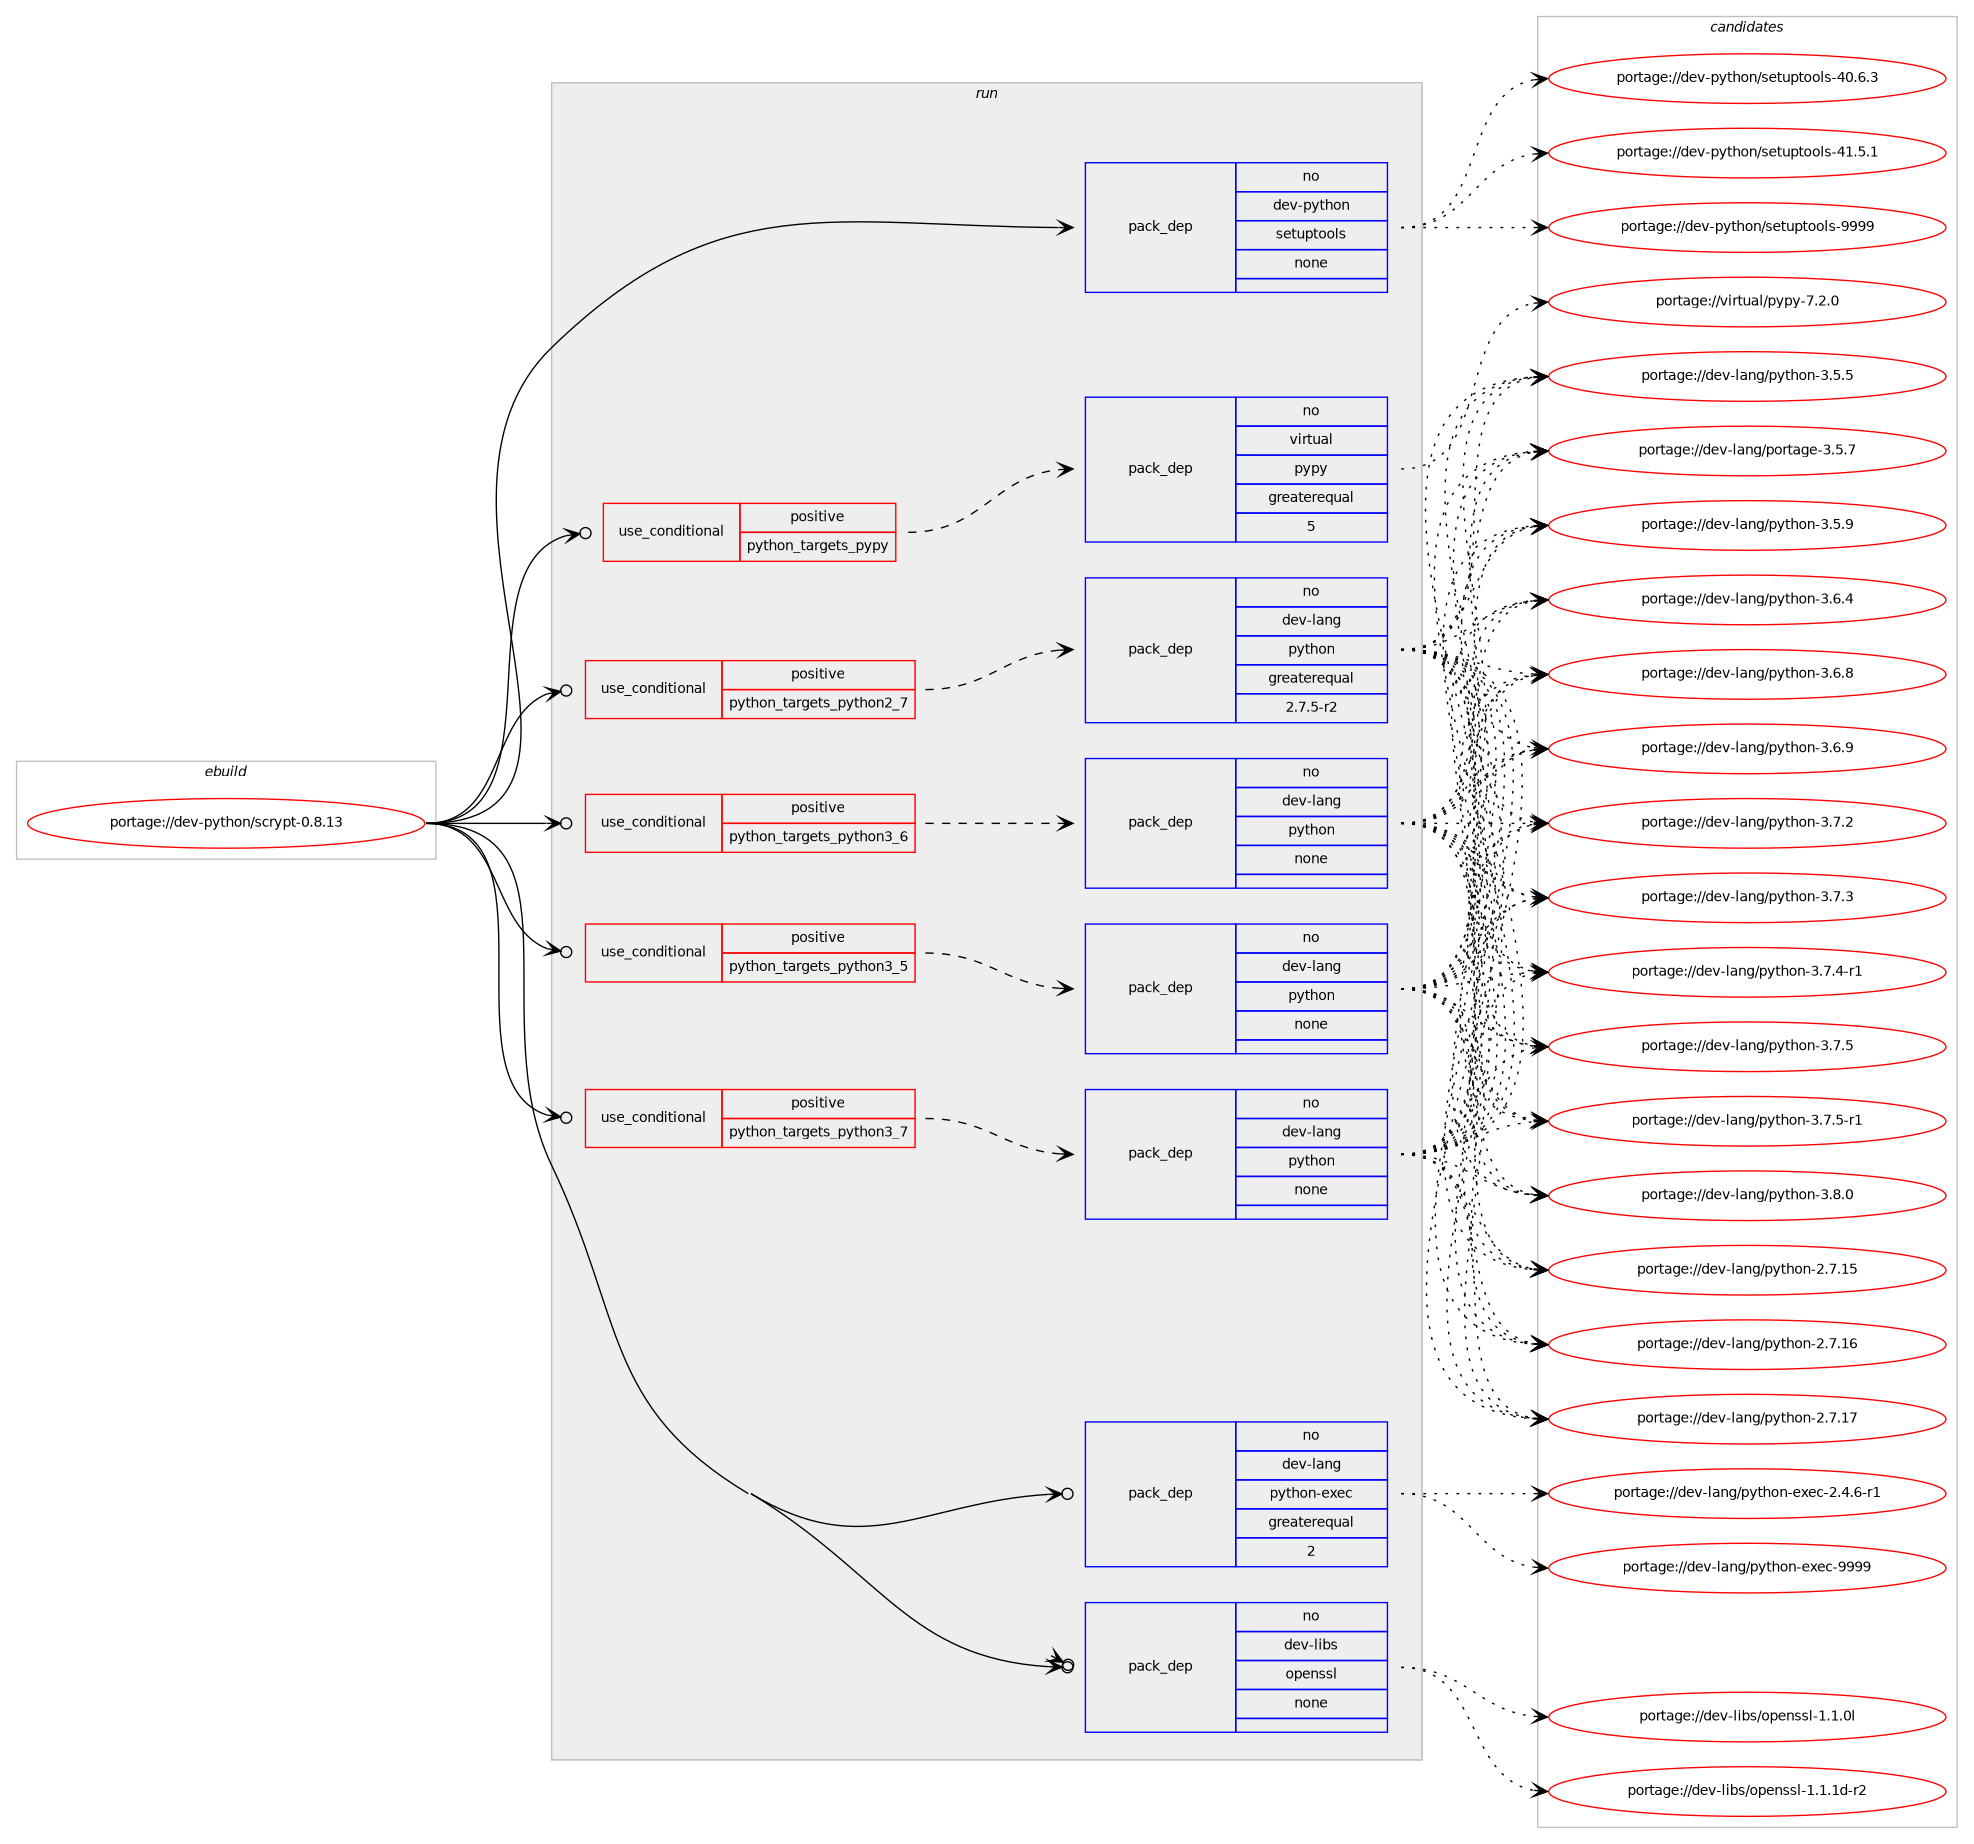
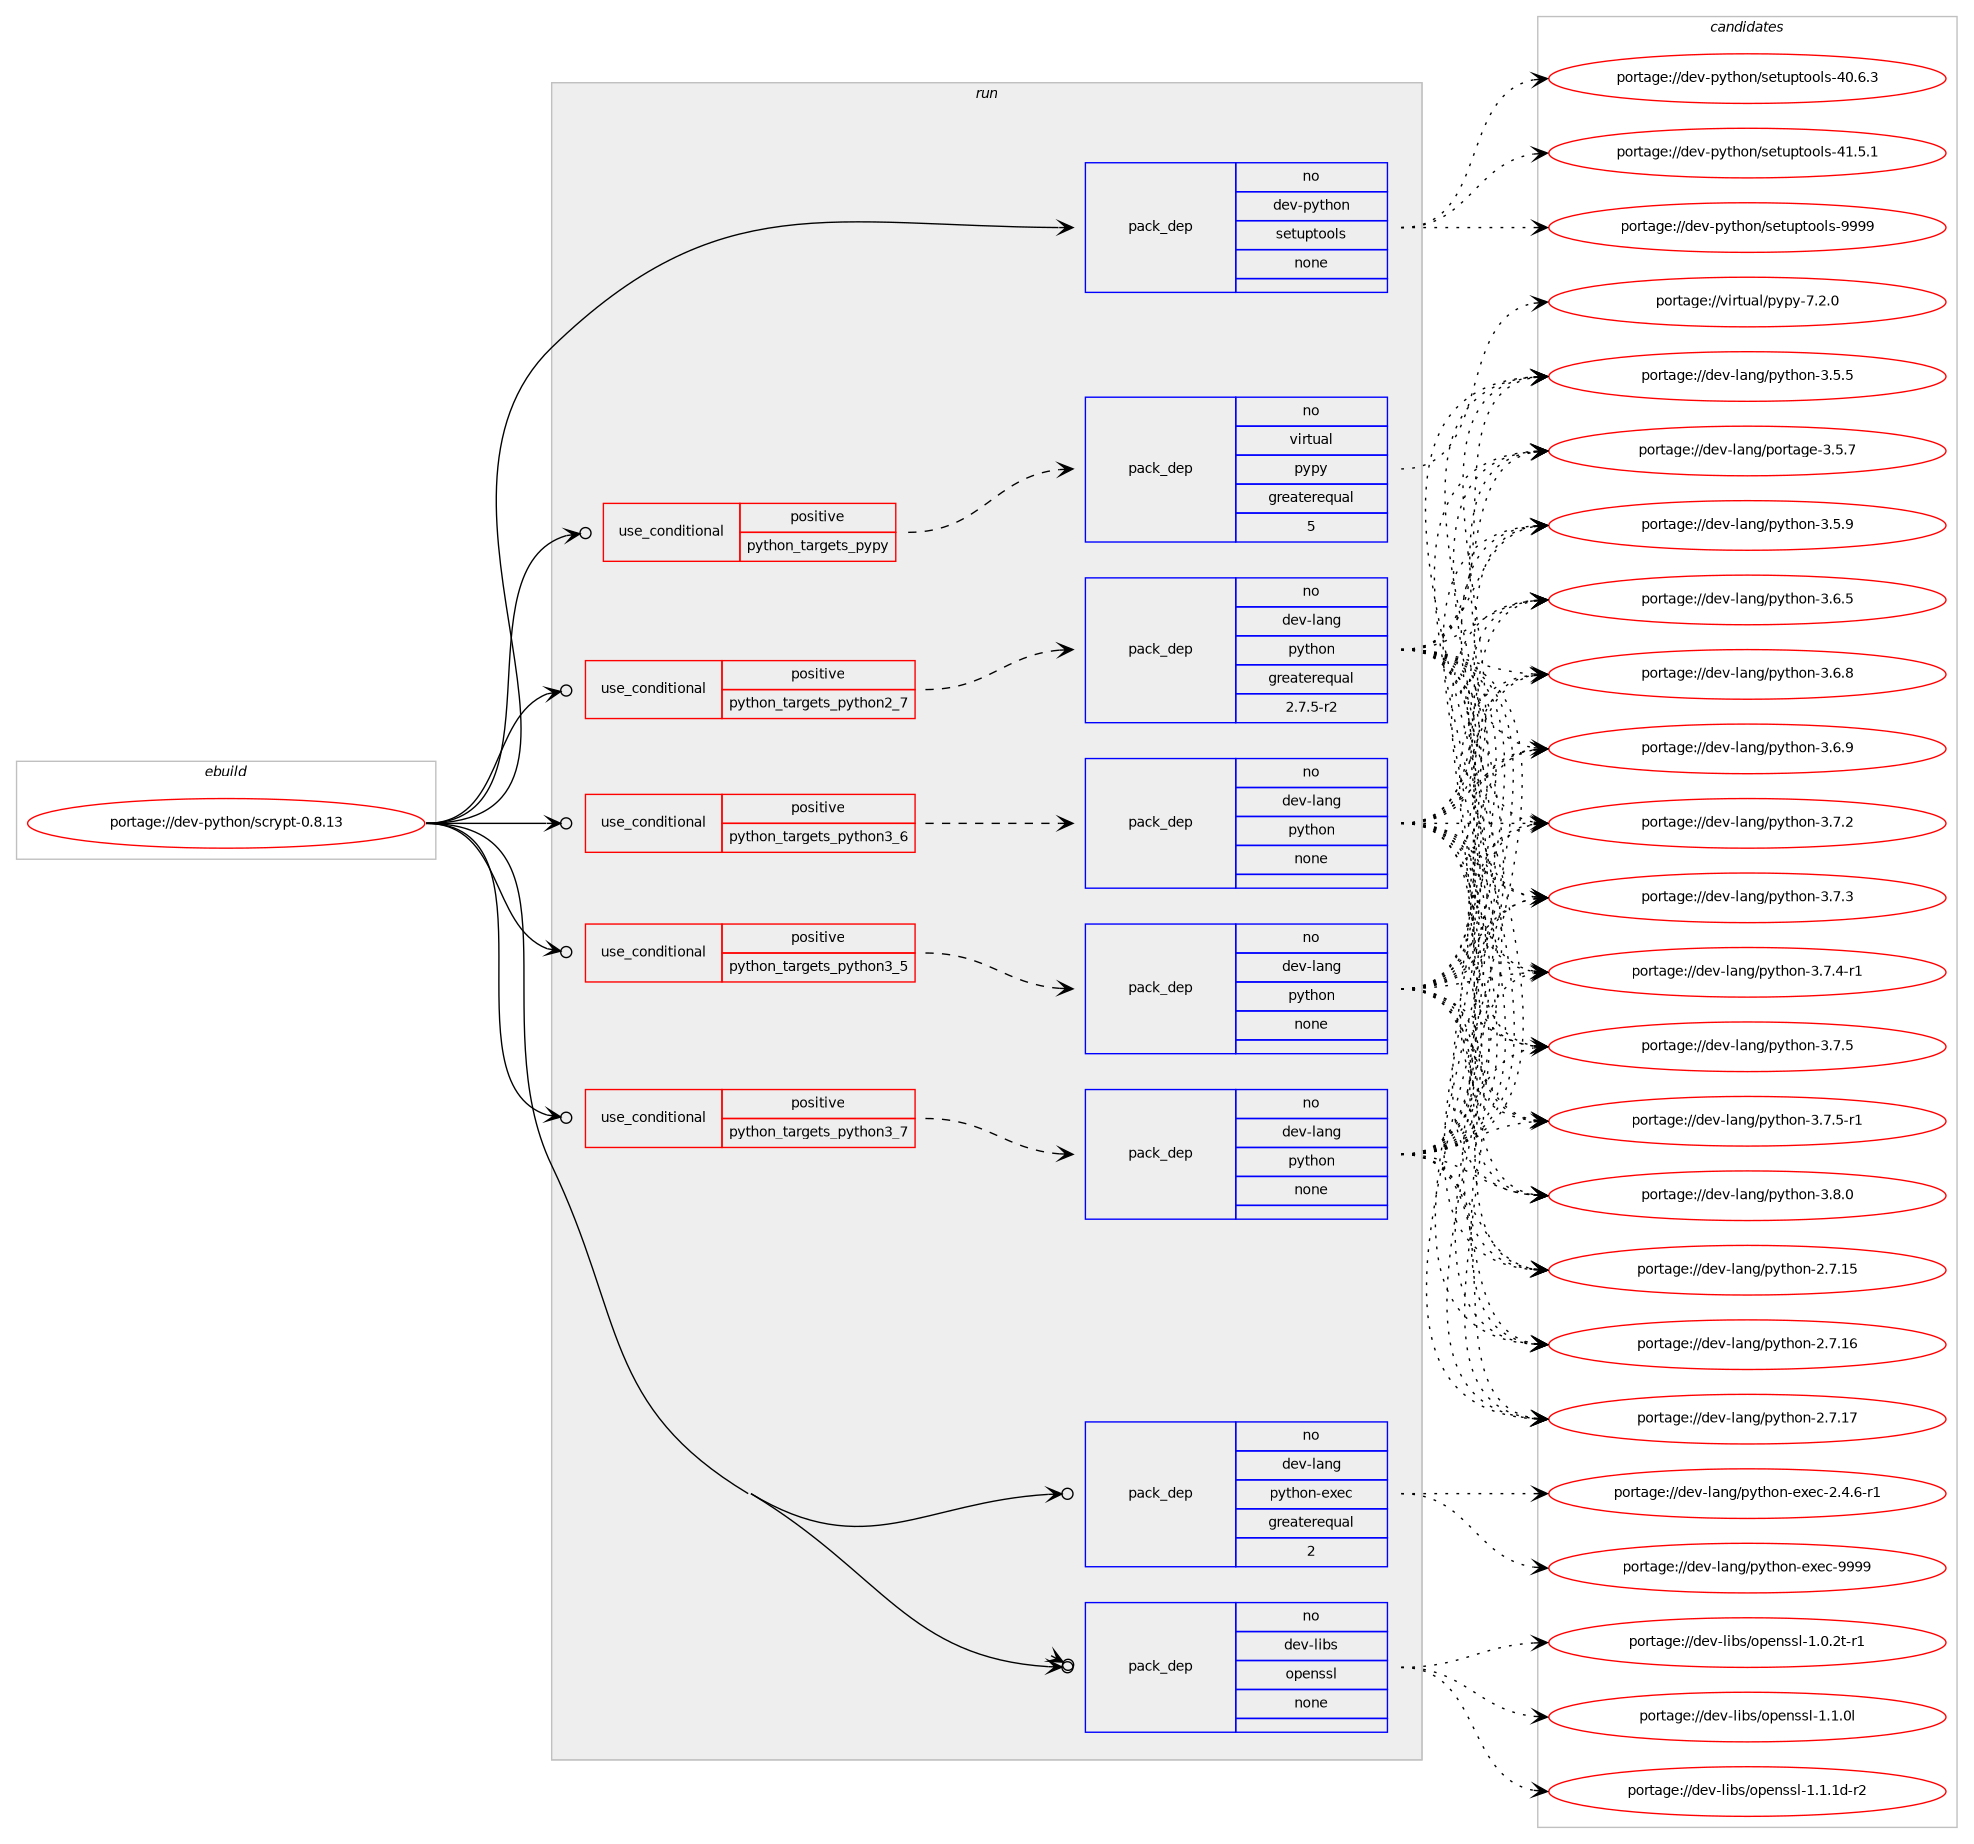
(1747, 600) -> (1747, 600)
none -> (1747, 1643)
